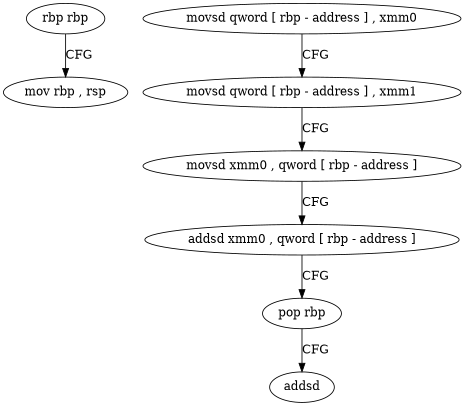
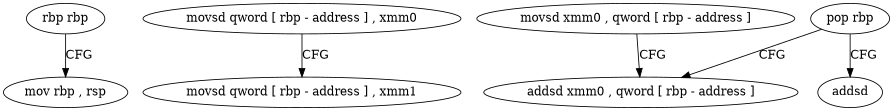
(302, 125) -> none
(302, 272) -> (756, 52)
